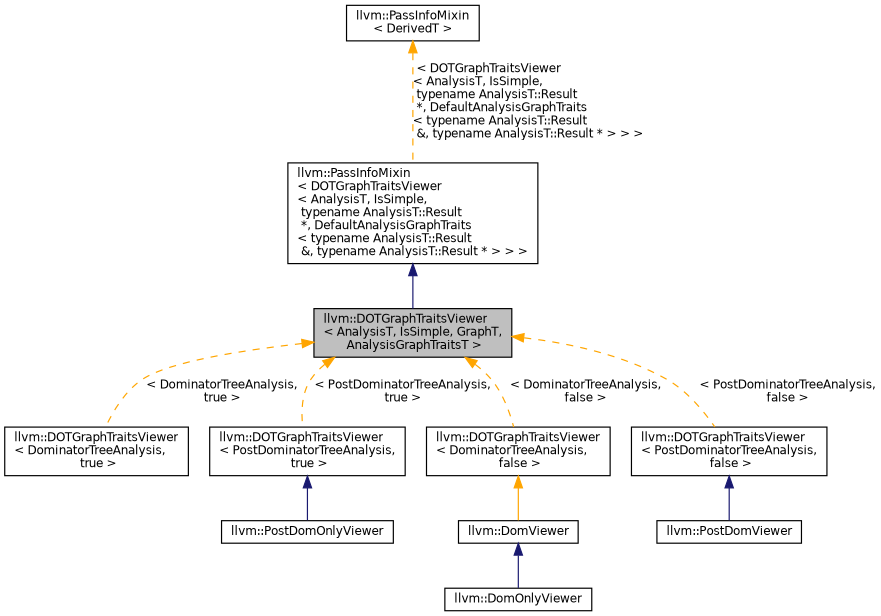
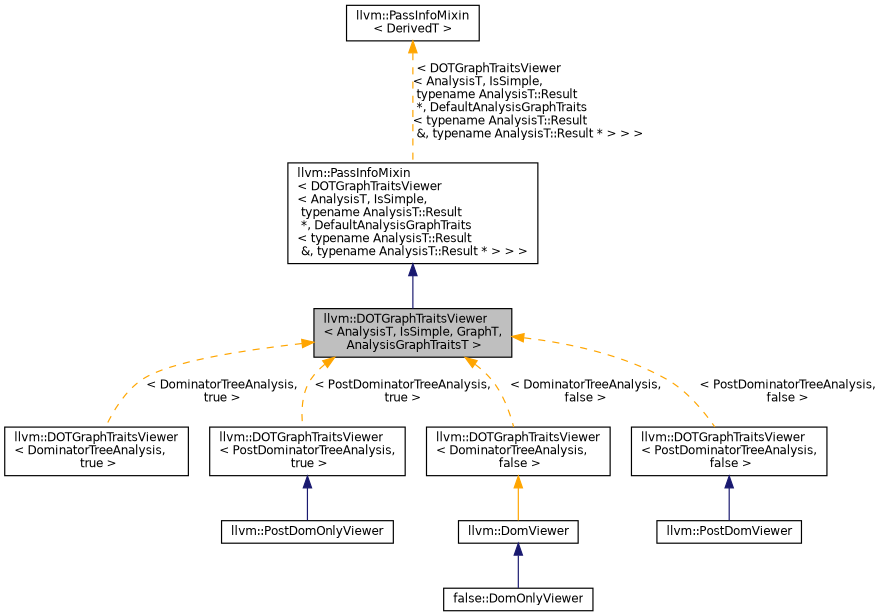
(518, 599) -> (518, 599)
